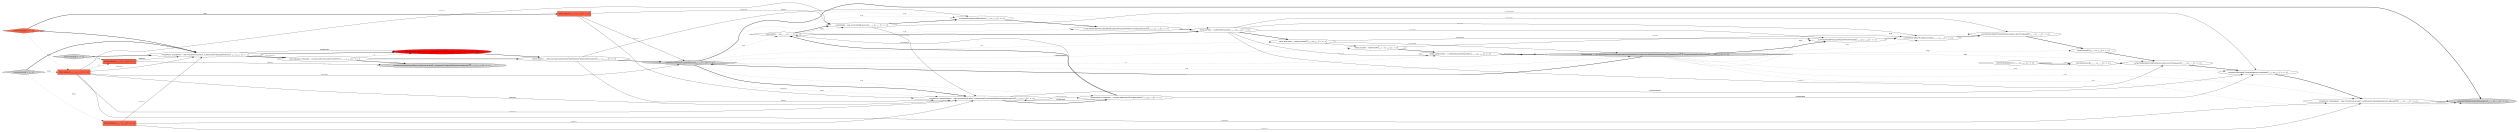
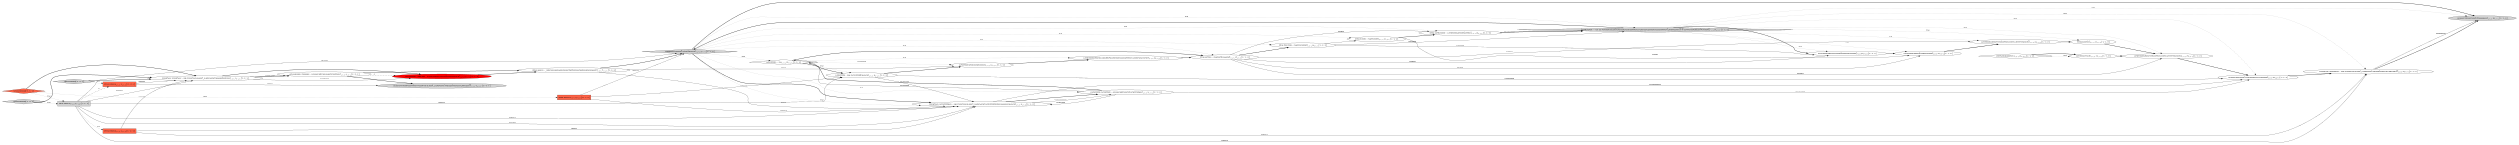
(290, 15) -> (296, 97)
(862, 15) -> (862, 62)
(1061, 56) -> (1061, 34)
(74, 72) -> (74, 104)
(62, 100) -> (87, 120)
